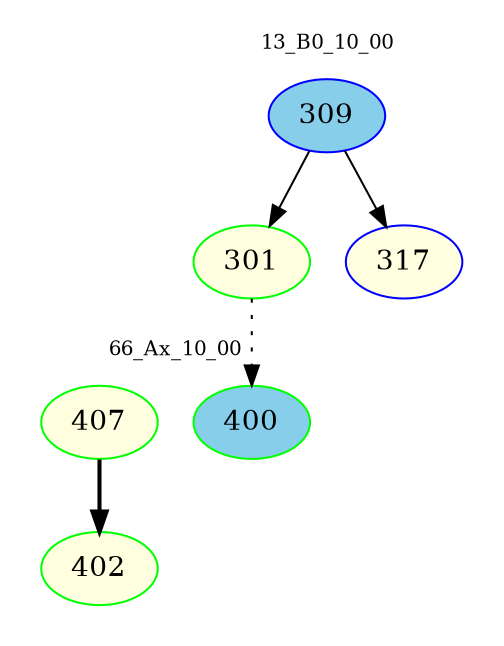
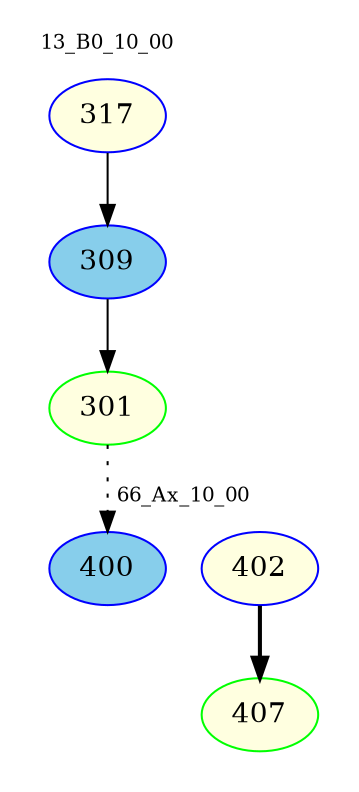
(361, 180) -> (108, 179)
(252, 422) -> (108, 569)
(99, 485) -> (260, 632)
(99, 569) -> (260, 569)
